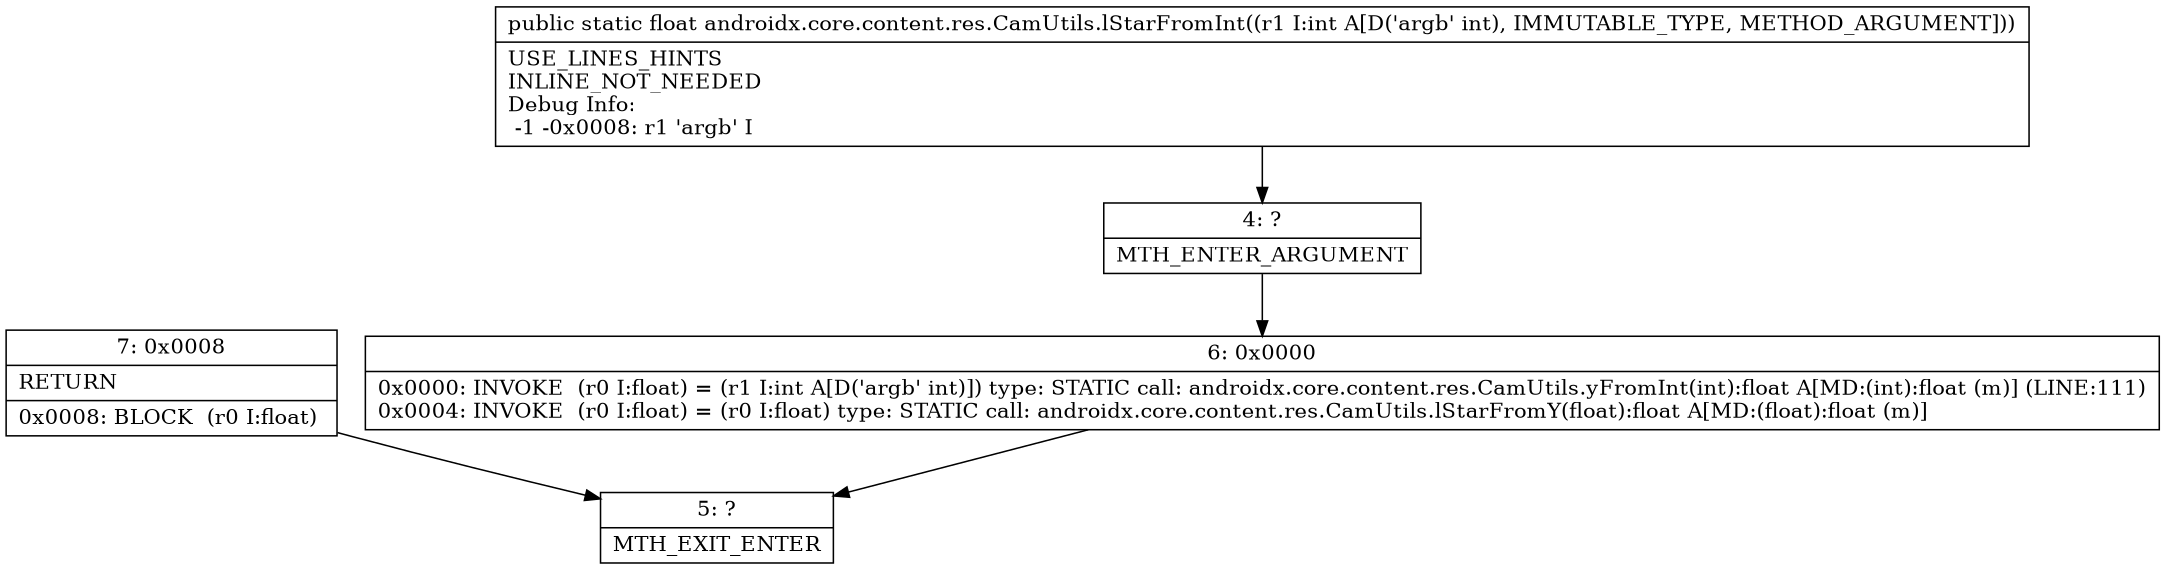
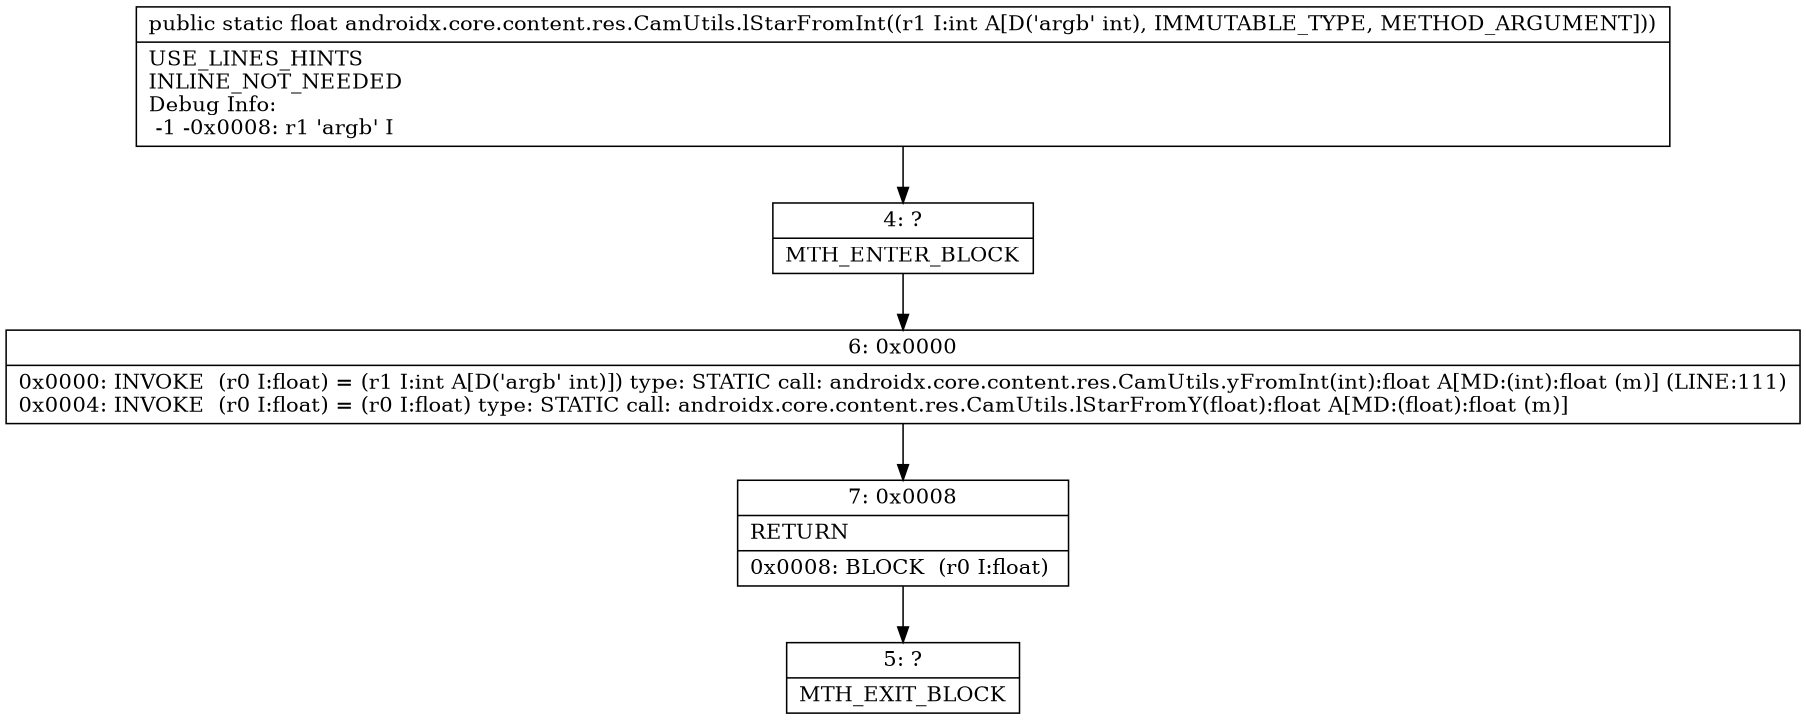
(1262, 255) -> (903, 255)
(968, 461) -> (903, 444)
(717, 545) -> (903, 695)
